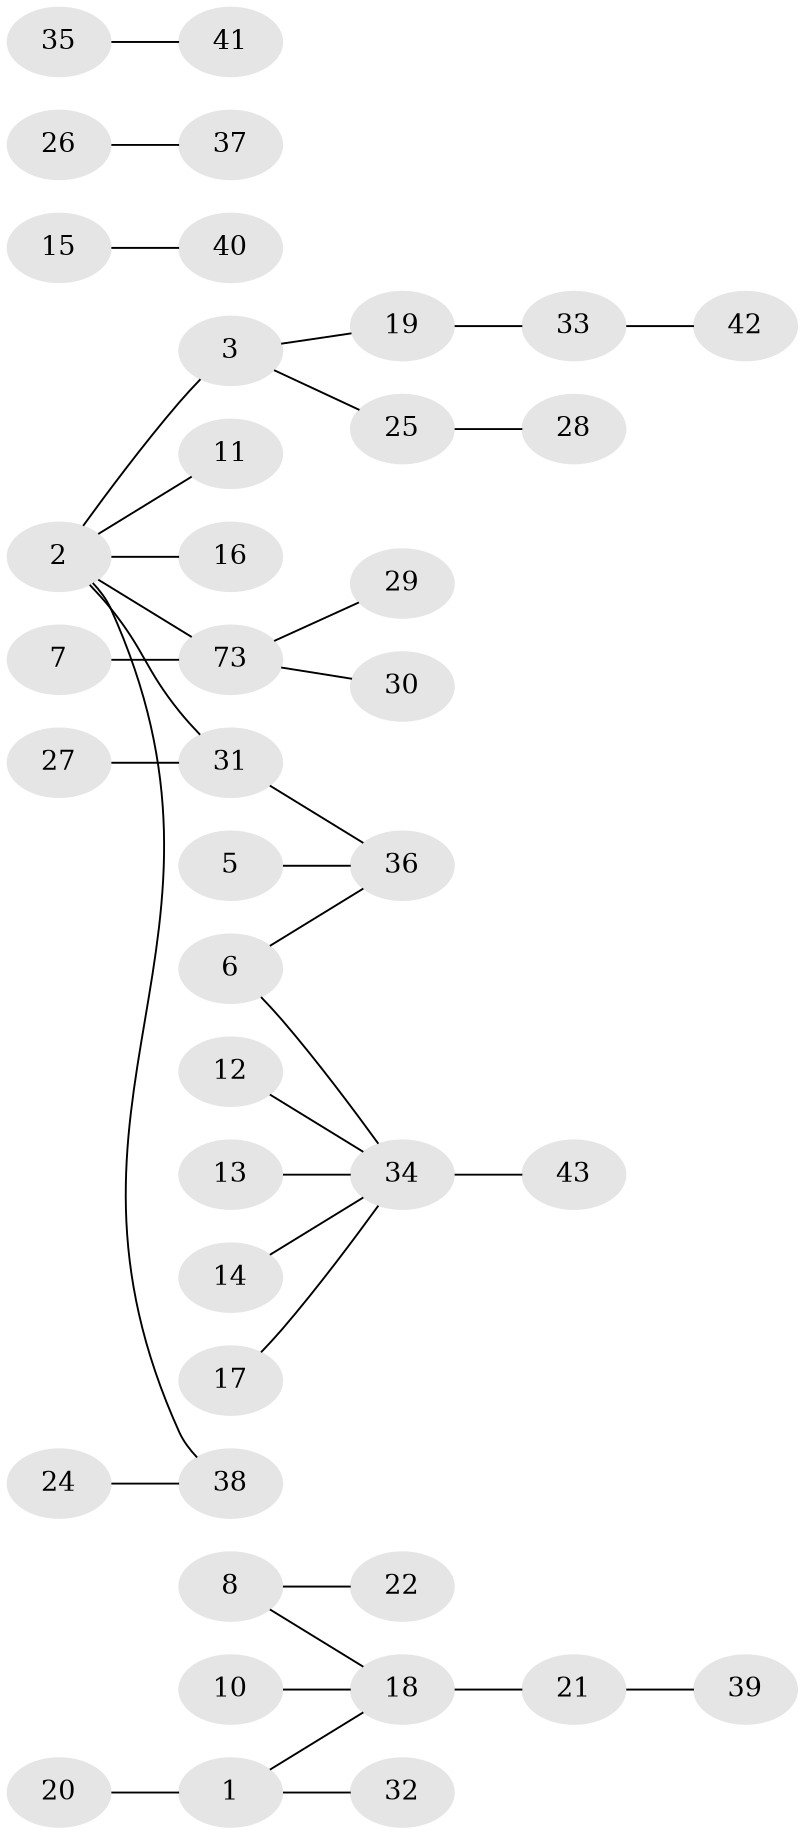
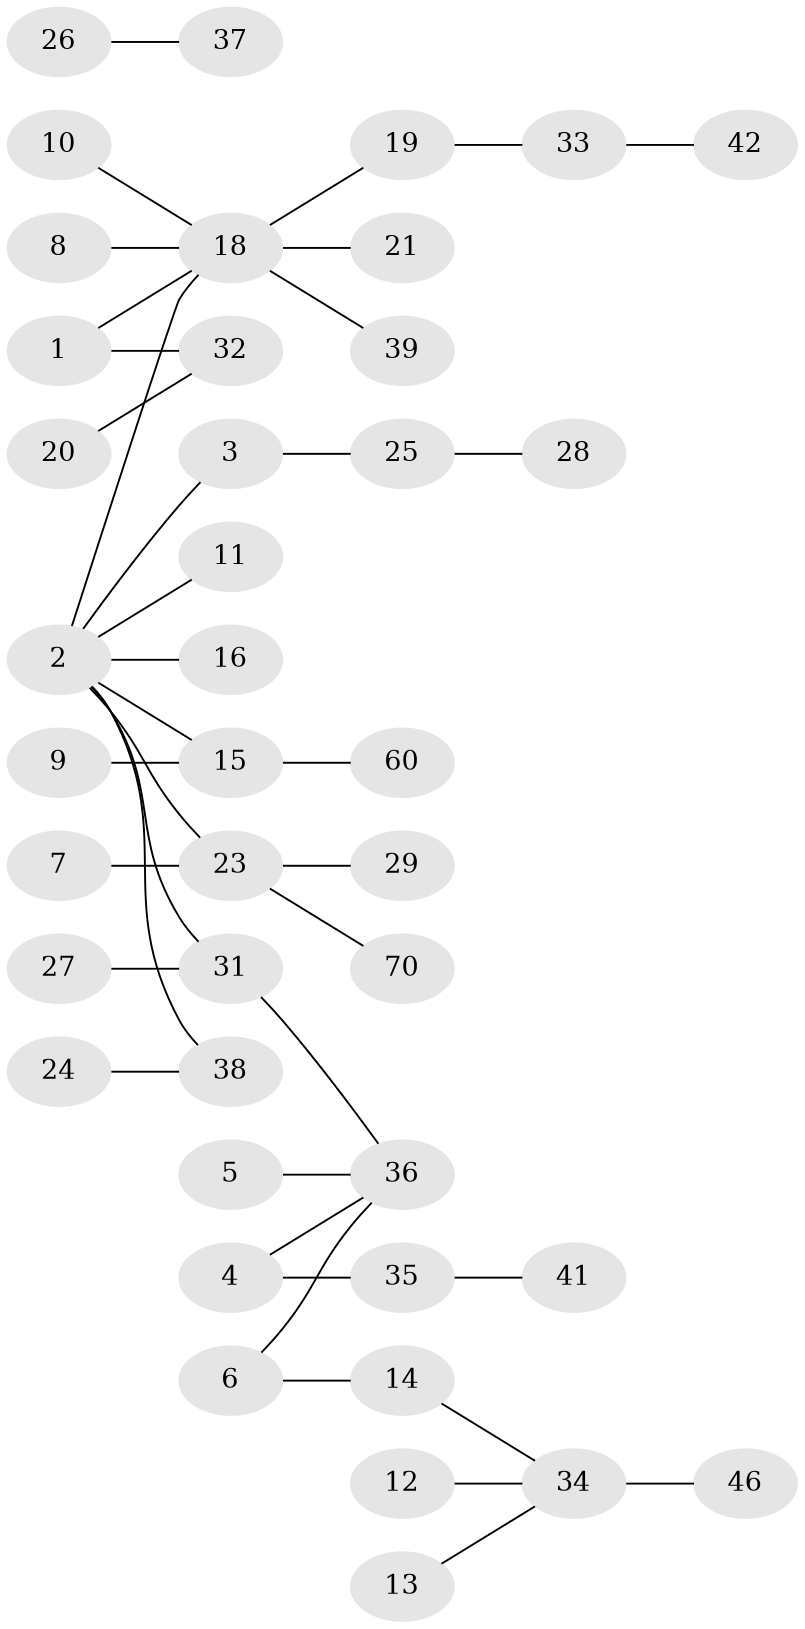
(231, 248) -> (402, 763)
(316, 339) -> (317, 196)
none -> (130, 448)
(231, 660) -> (231, 866)
(402, 686) -> (402, 969)
none -> (145, 711)
none -> (59, 763)
(322, 1069) -> (317, 1381)
(574, 1175) -> (746, 1484)
none -> (231, 1278)
(231, 1381) -> none
(402, 1587) -> none
(660, 1690) -> (317, 299)
(145, 1793) -> (129, 412)
